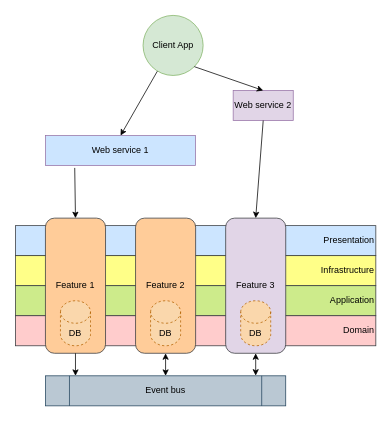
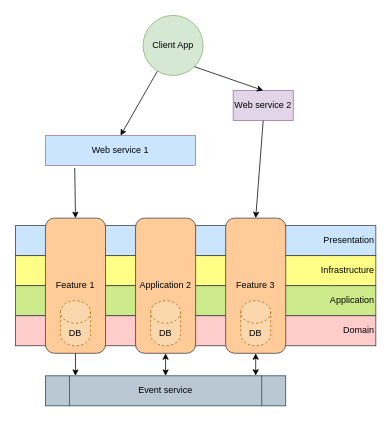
(165, 285) -> (165, 285)
(255, 285) -> (255, 285)
(165, 390) -> (165, 390)
